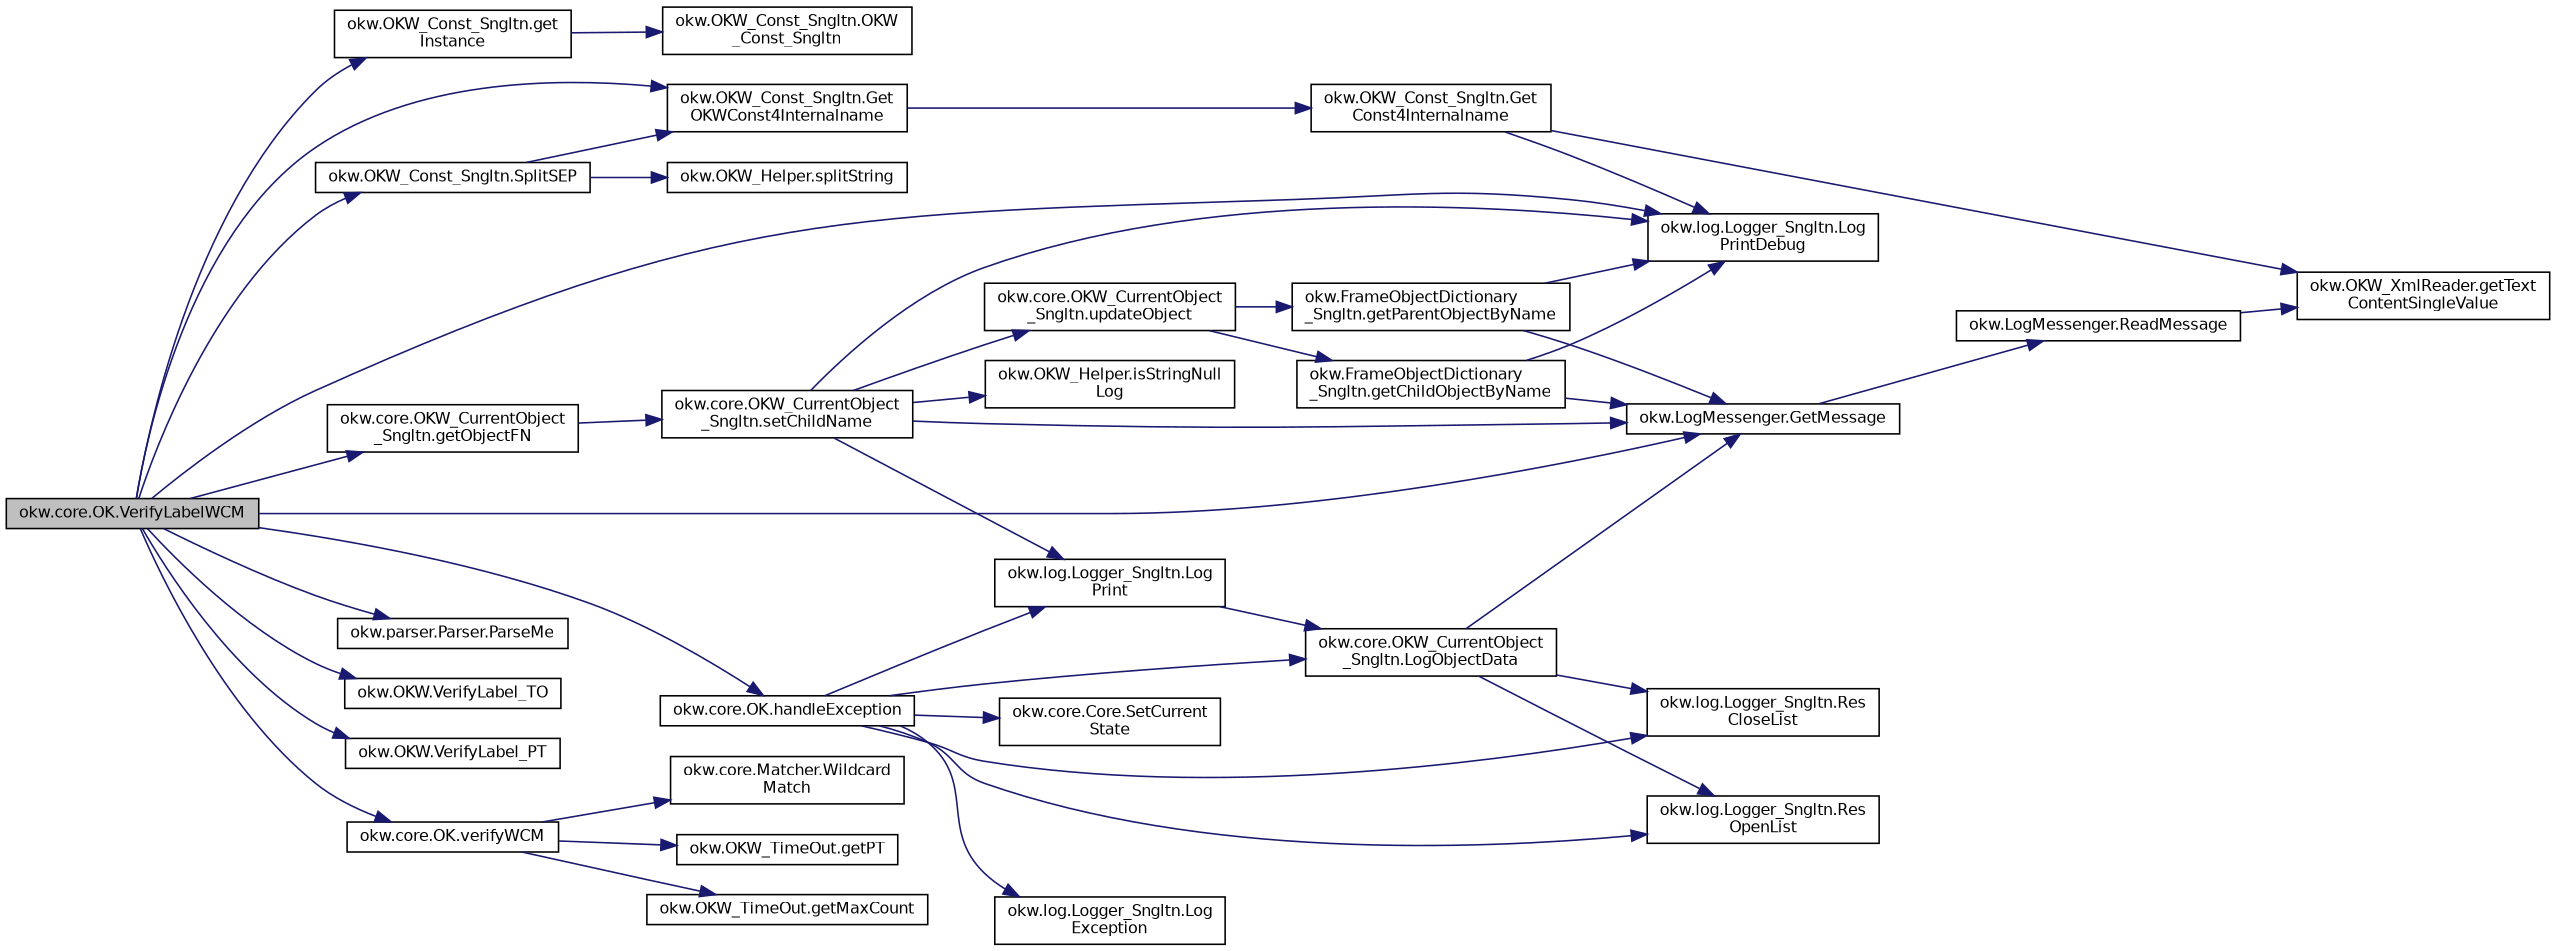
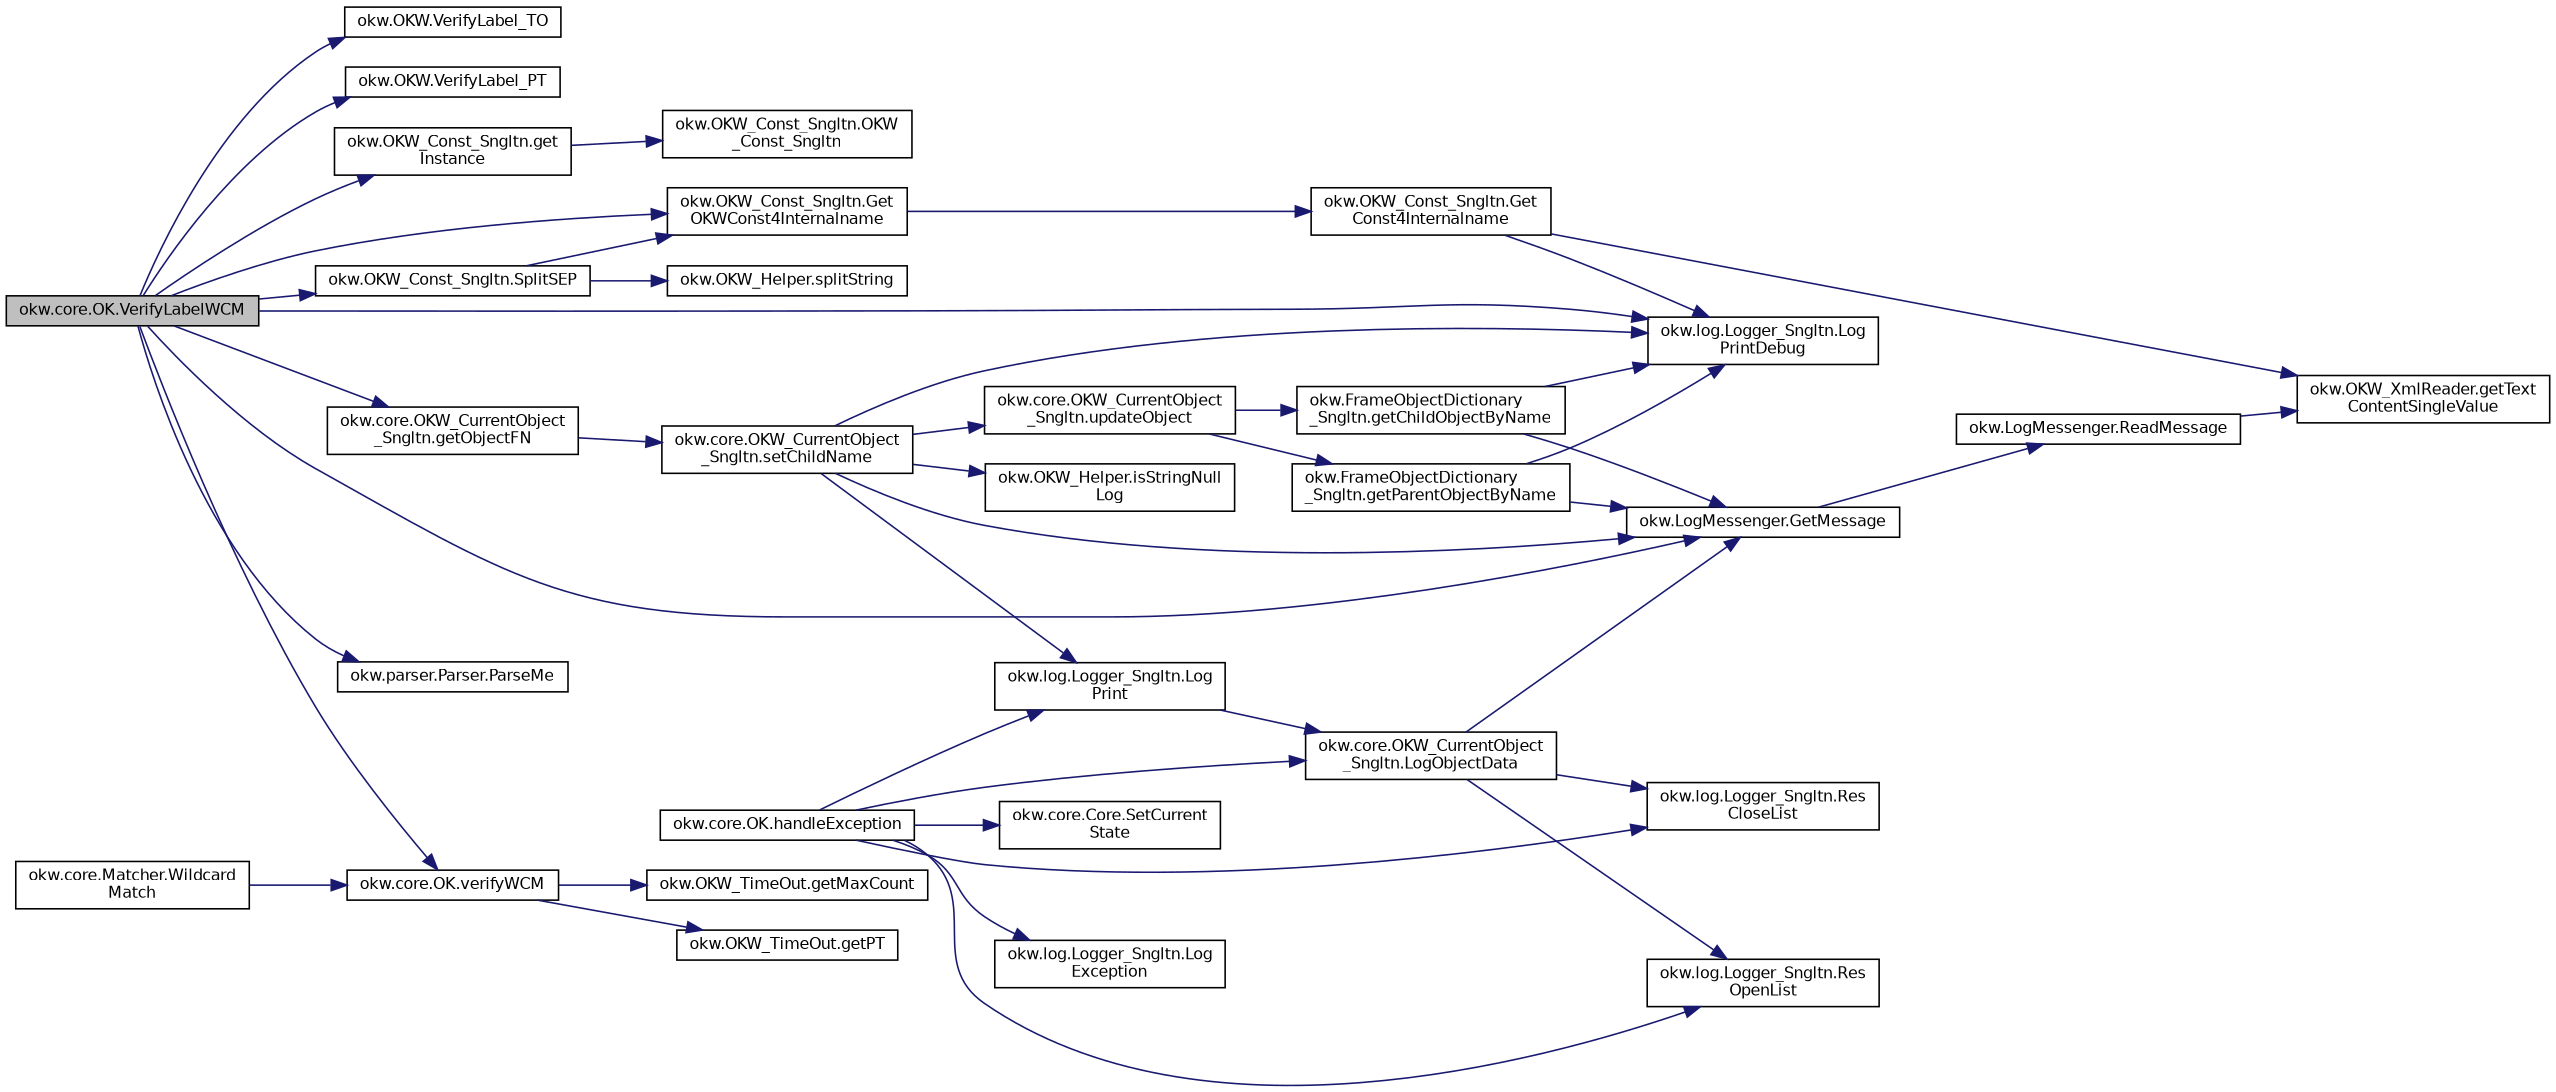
(514, 579) -> none
(598, 812) -> (290, 885)
